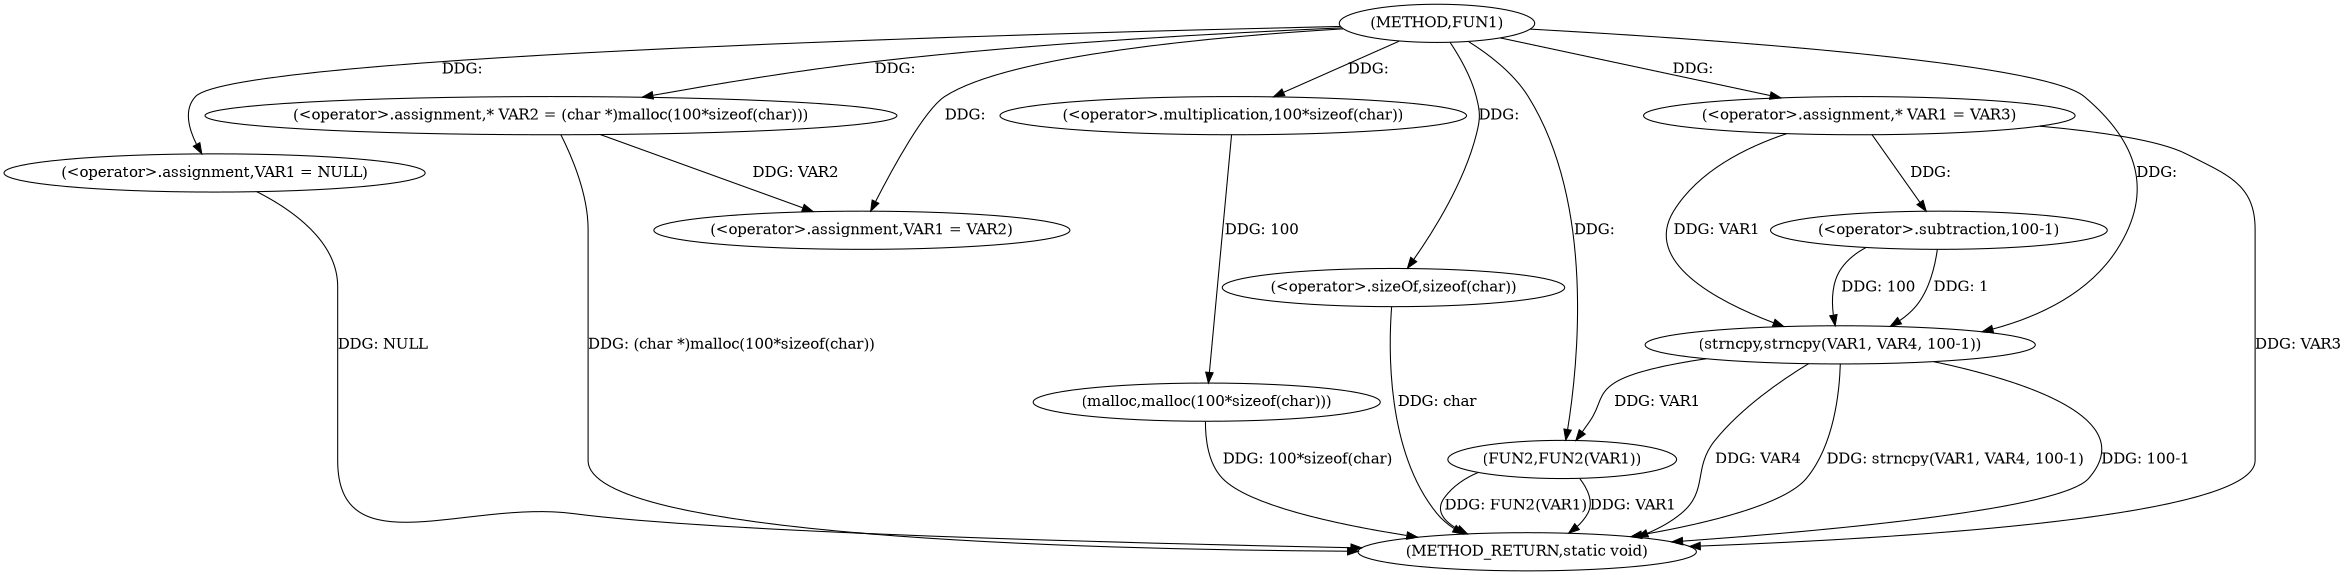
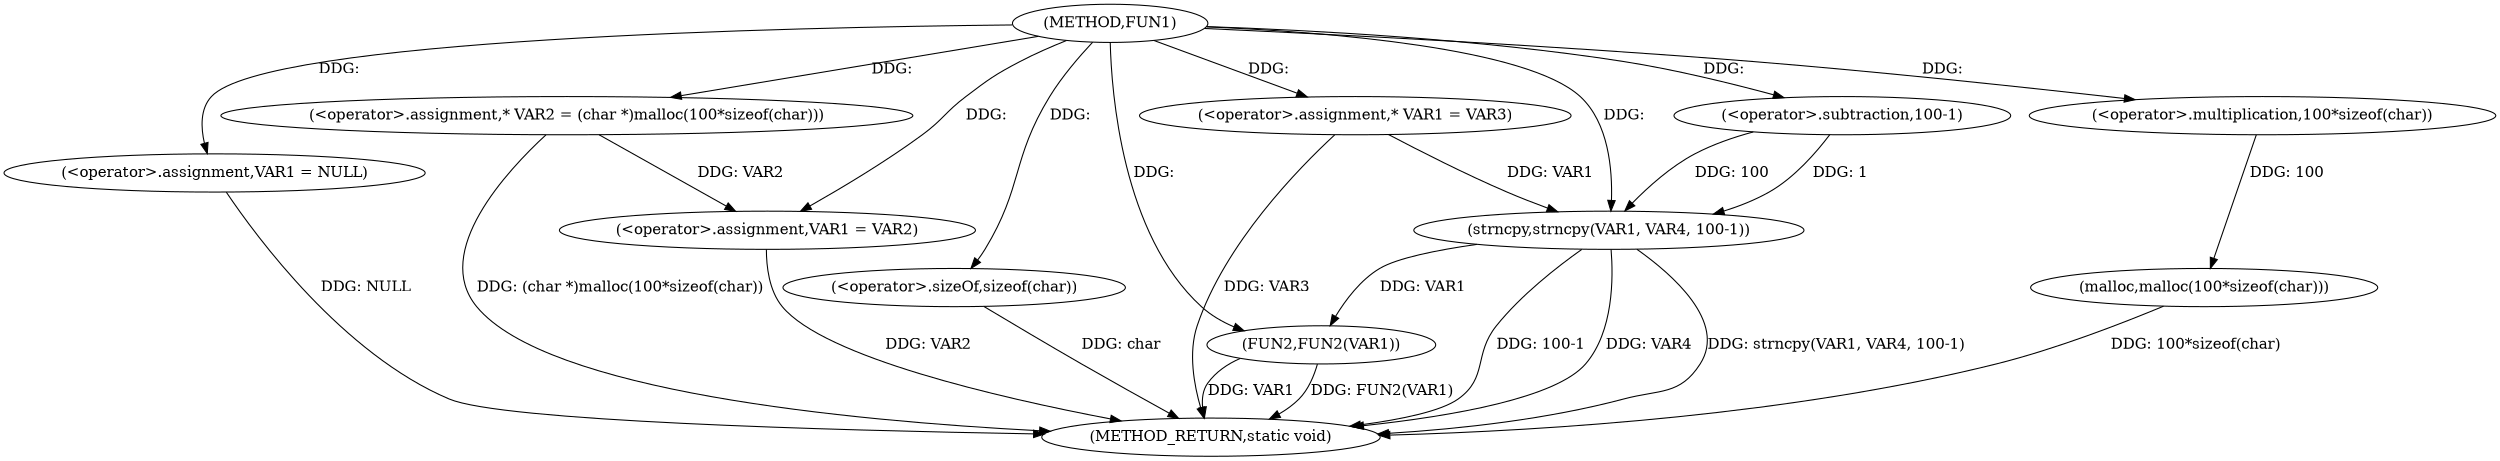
(1896, 169) -> (1592, 57)
none -> (911, 371)
